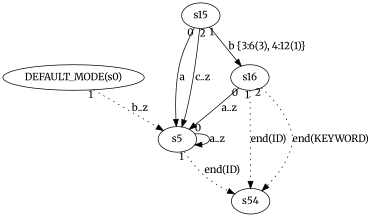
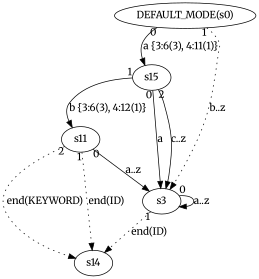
none -> (144, 40)
(250, 78) -> (81, 139)
(177, 139) -> (162, 201)
(251, 201) -> (93, 263)
